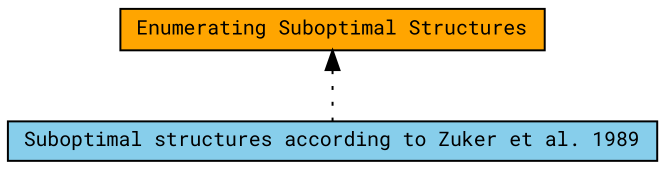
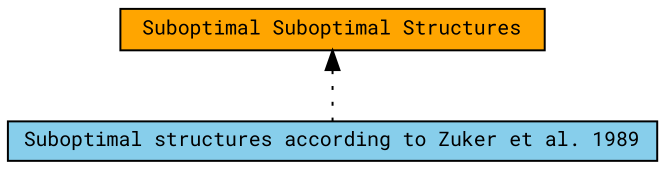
(333, 30) -> (333, 30)
